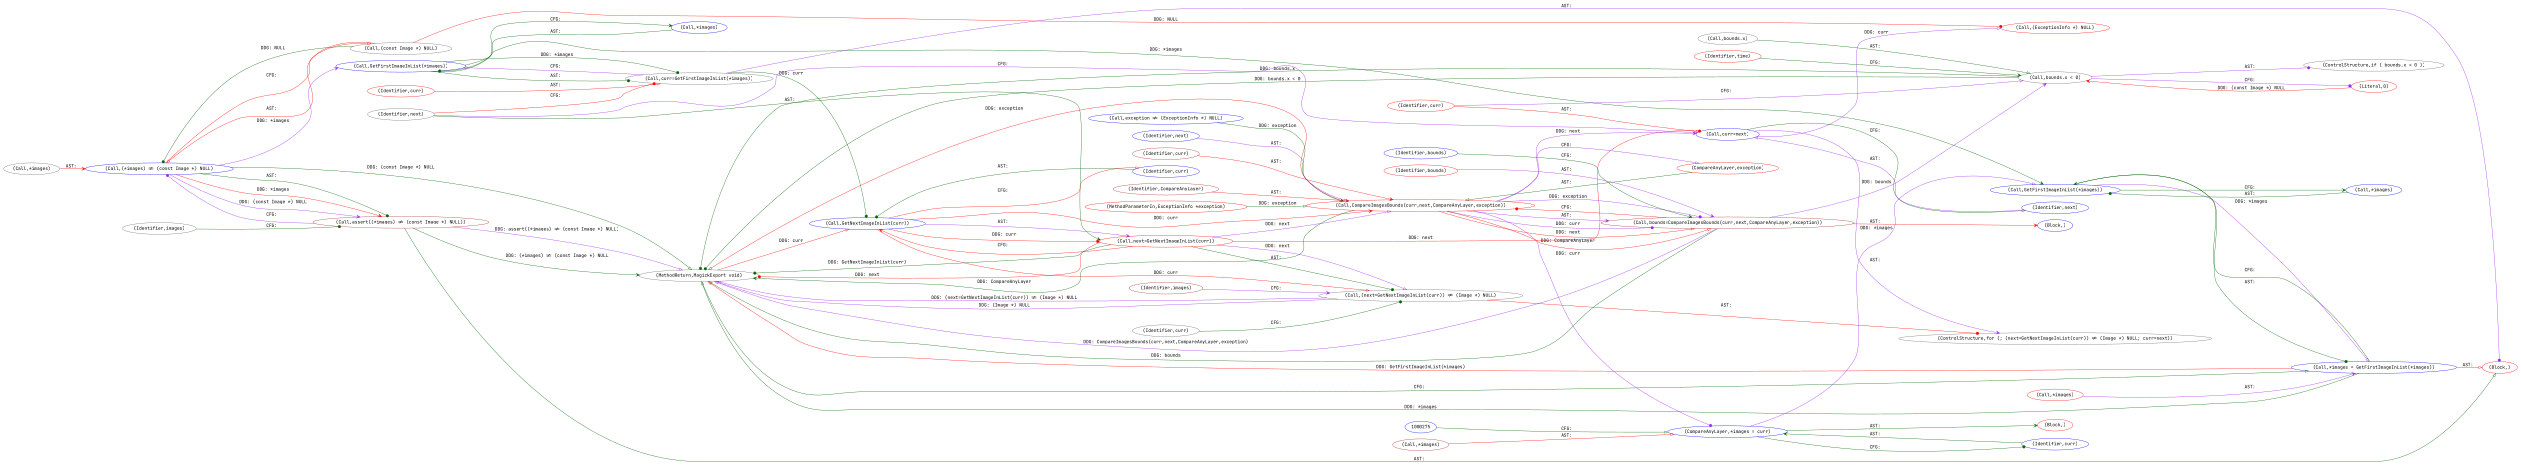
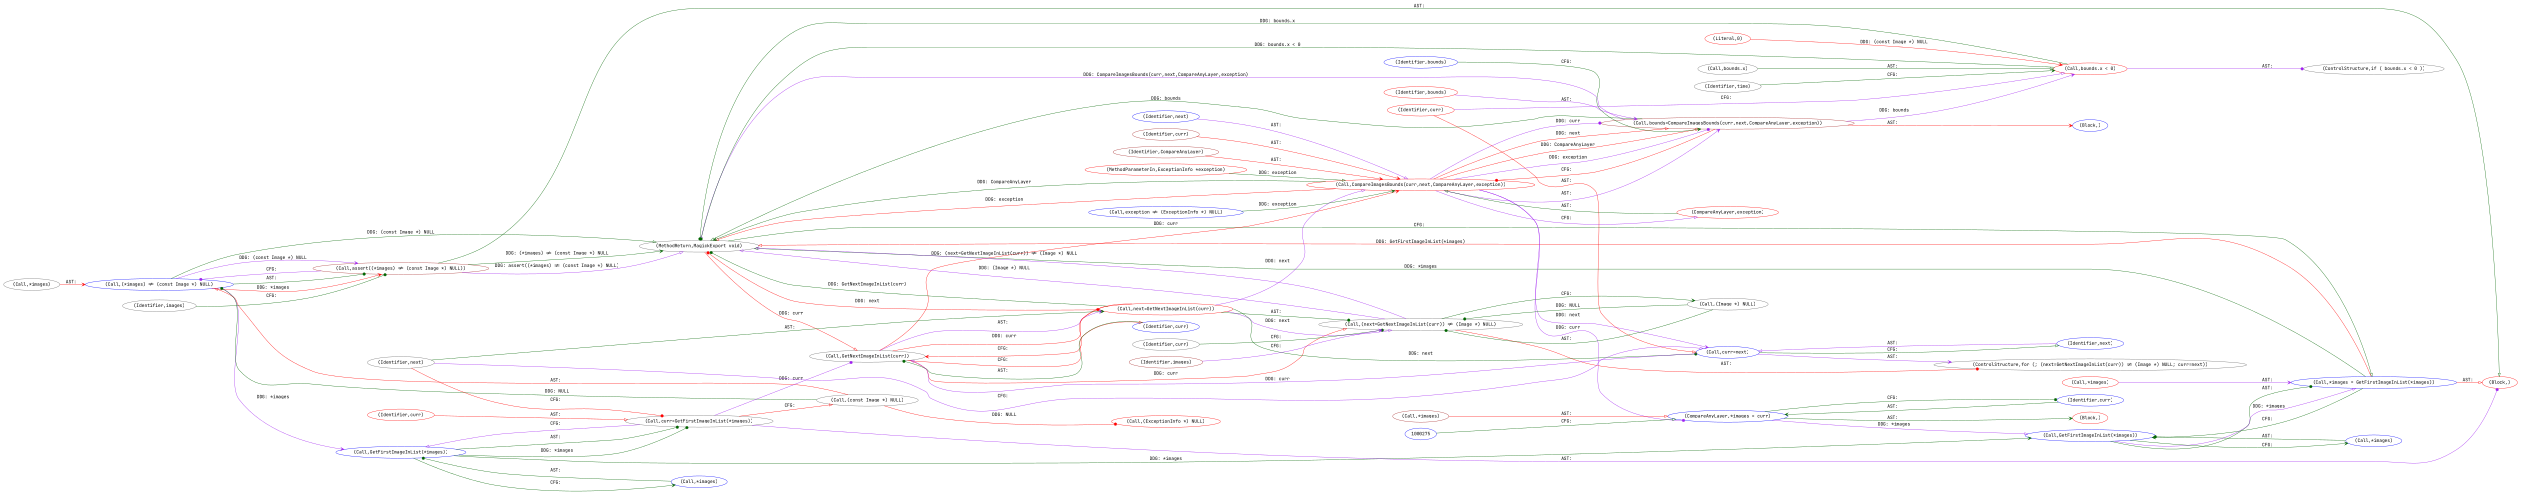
(1728, 56) -> (1728, 87)
(1856, 58) -> (1298, 382)
(2055, 78) -> (2090, 69)
(2220, 82) -> none
(268, 95) -> (784, 411)
(828, 110) -> (782, 389)
(867, 224) -> (867, 356)
(1507, 241) -> (1451, 361)
none -> (1728, 304)
